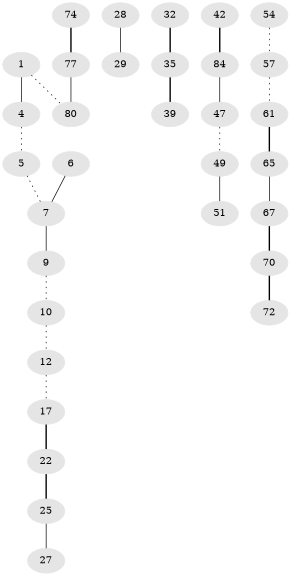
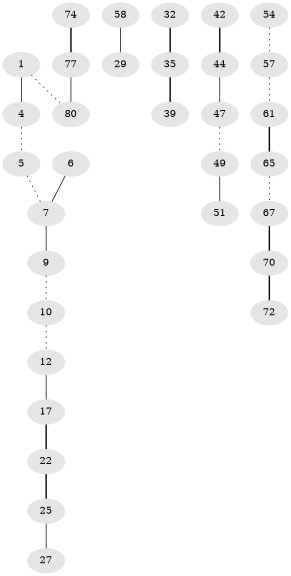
(121, 15) -> (121, 15)
(220, 65) -> (220, 65)
(269, 189) -> (269, 189)
(46, 387) -> (46, 387)
